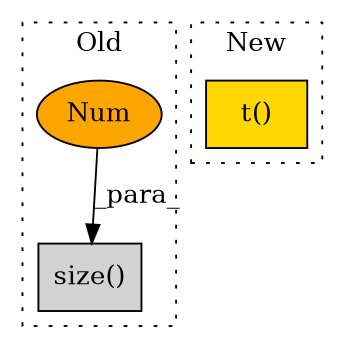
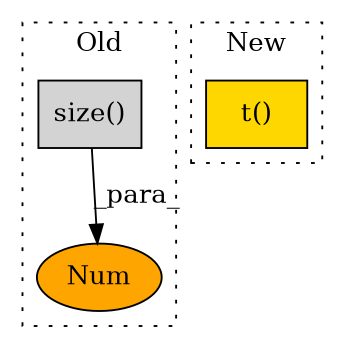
(95, 186) -> (94, 186)
